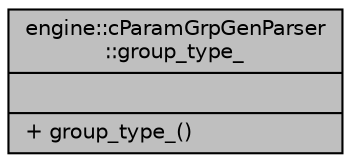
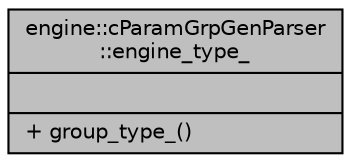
(175, 52) -> (175, 52)
